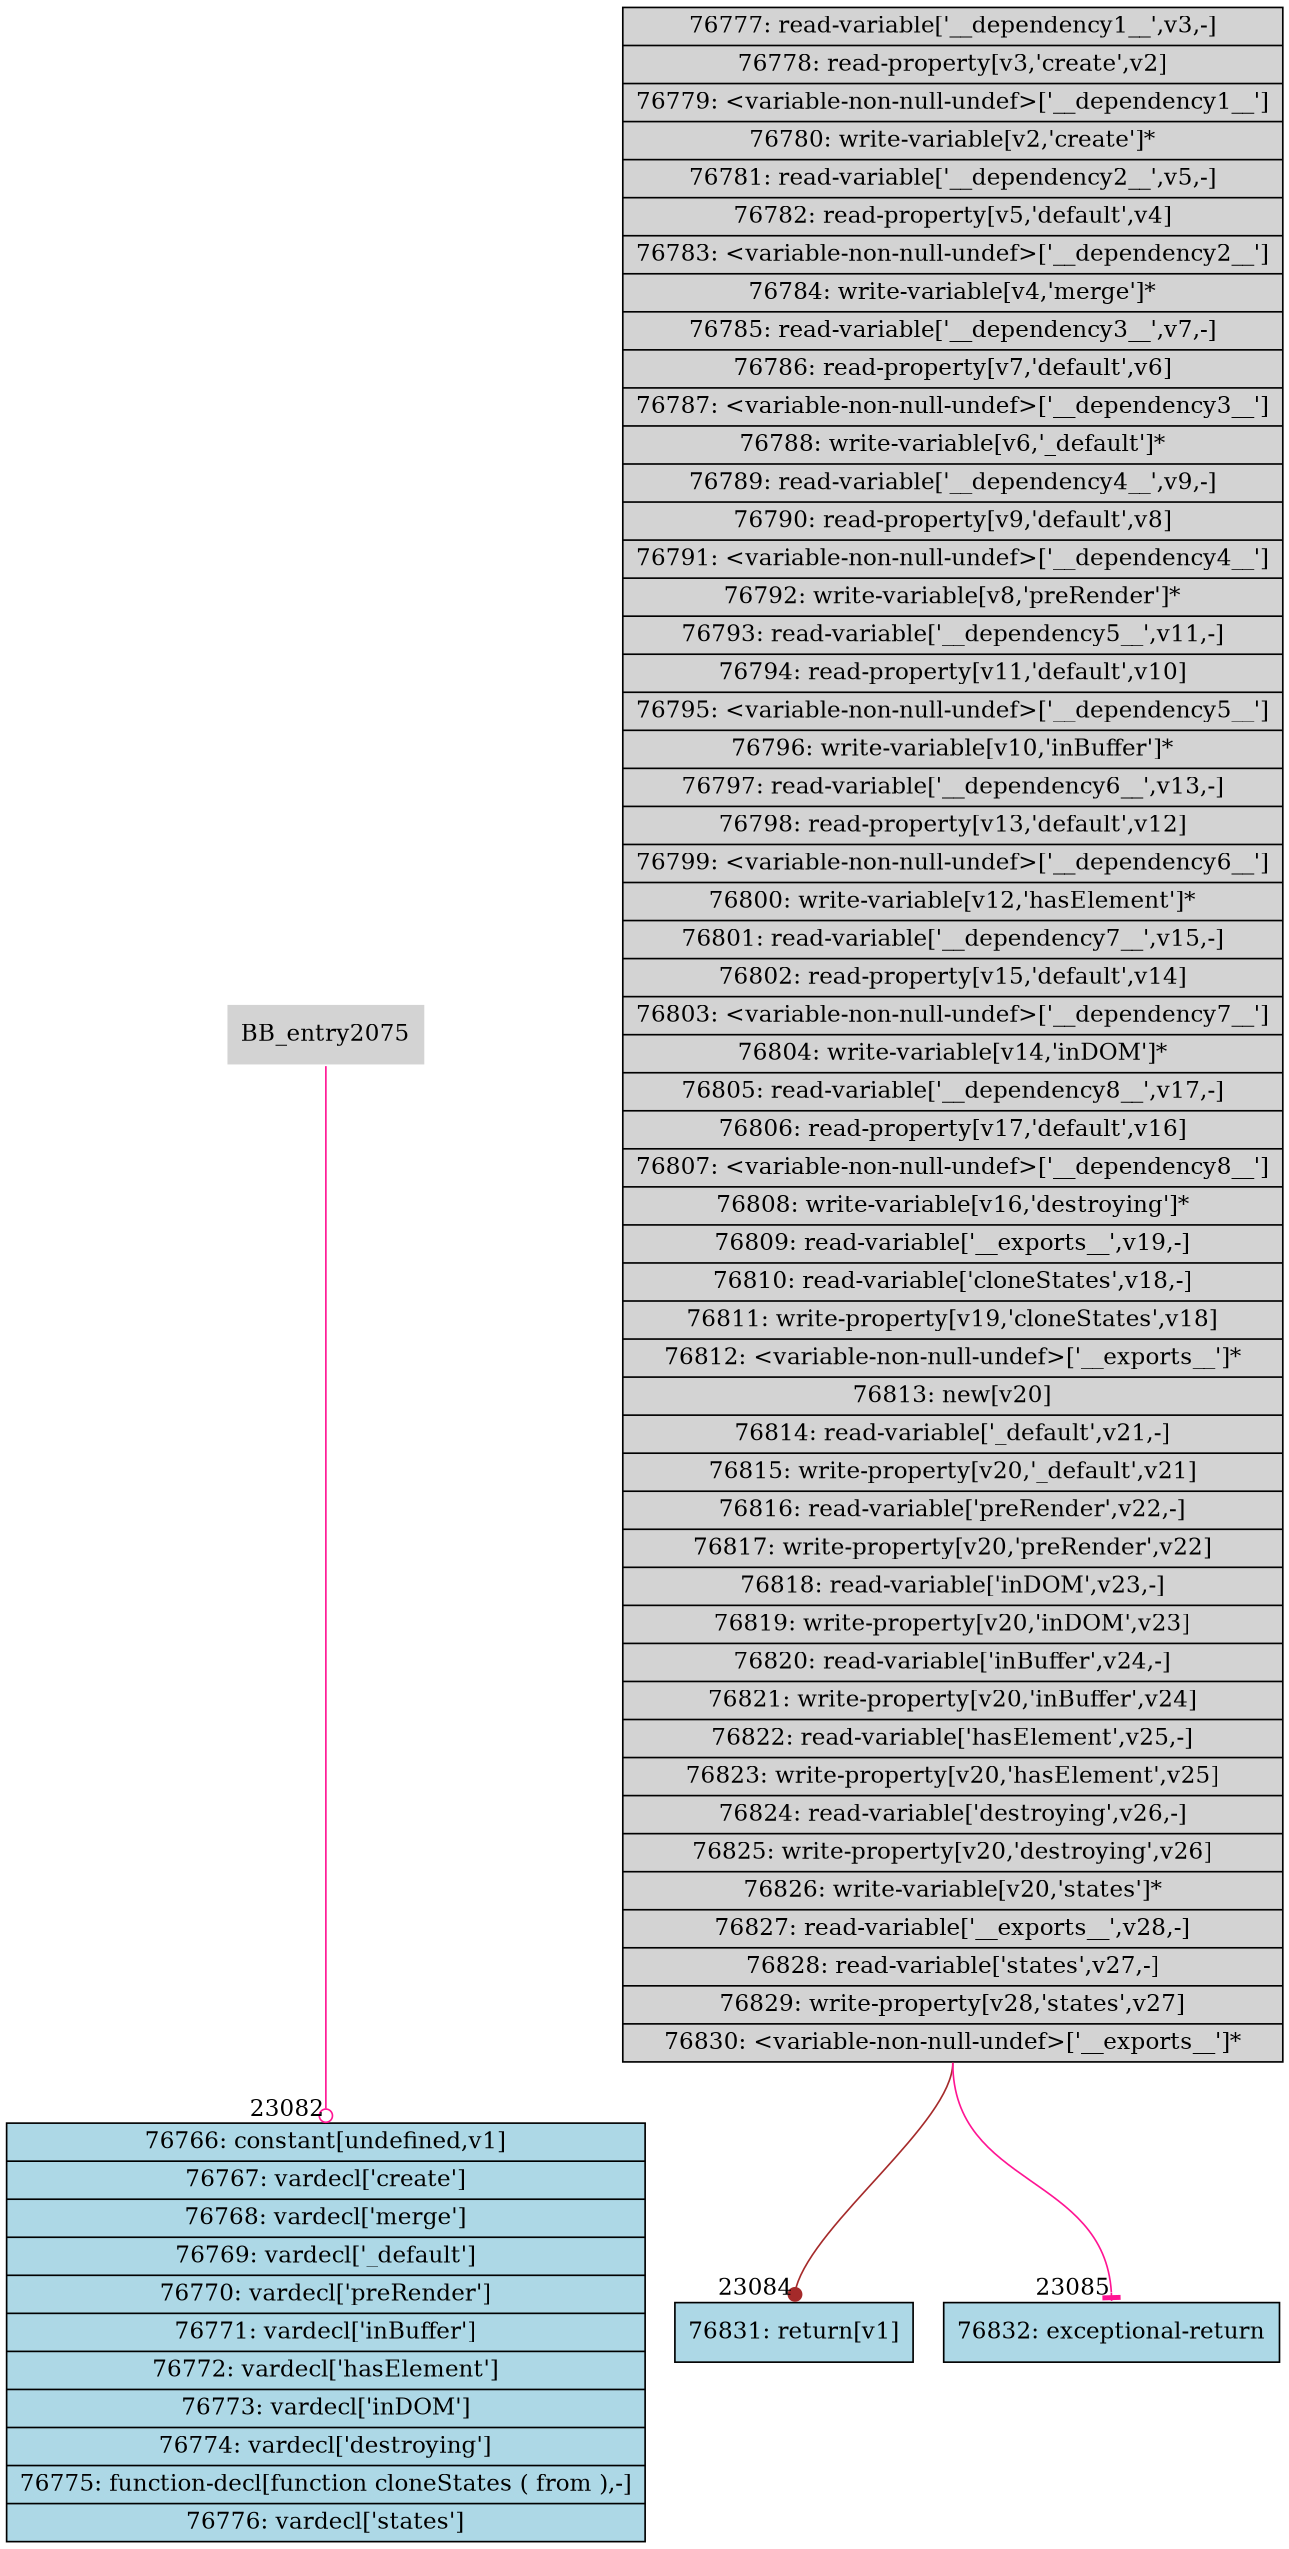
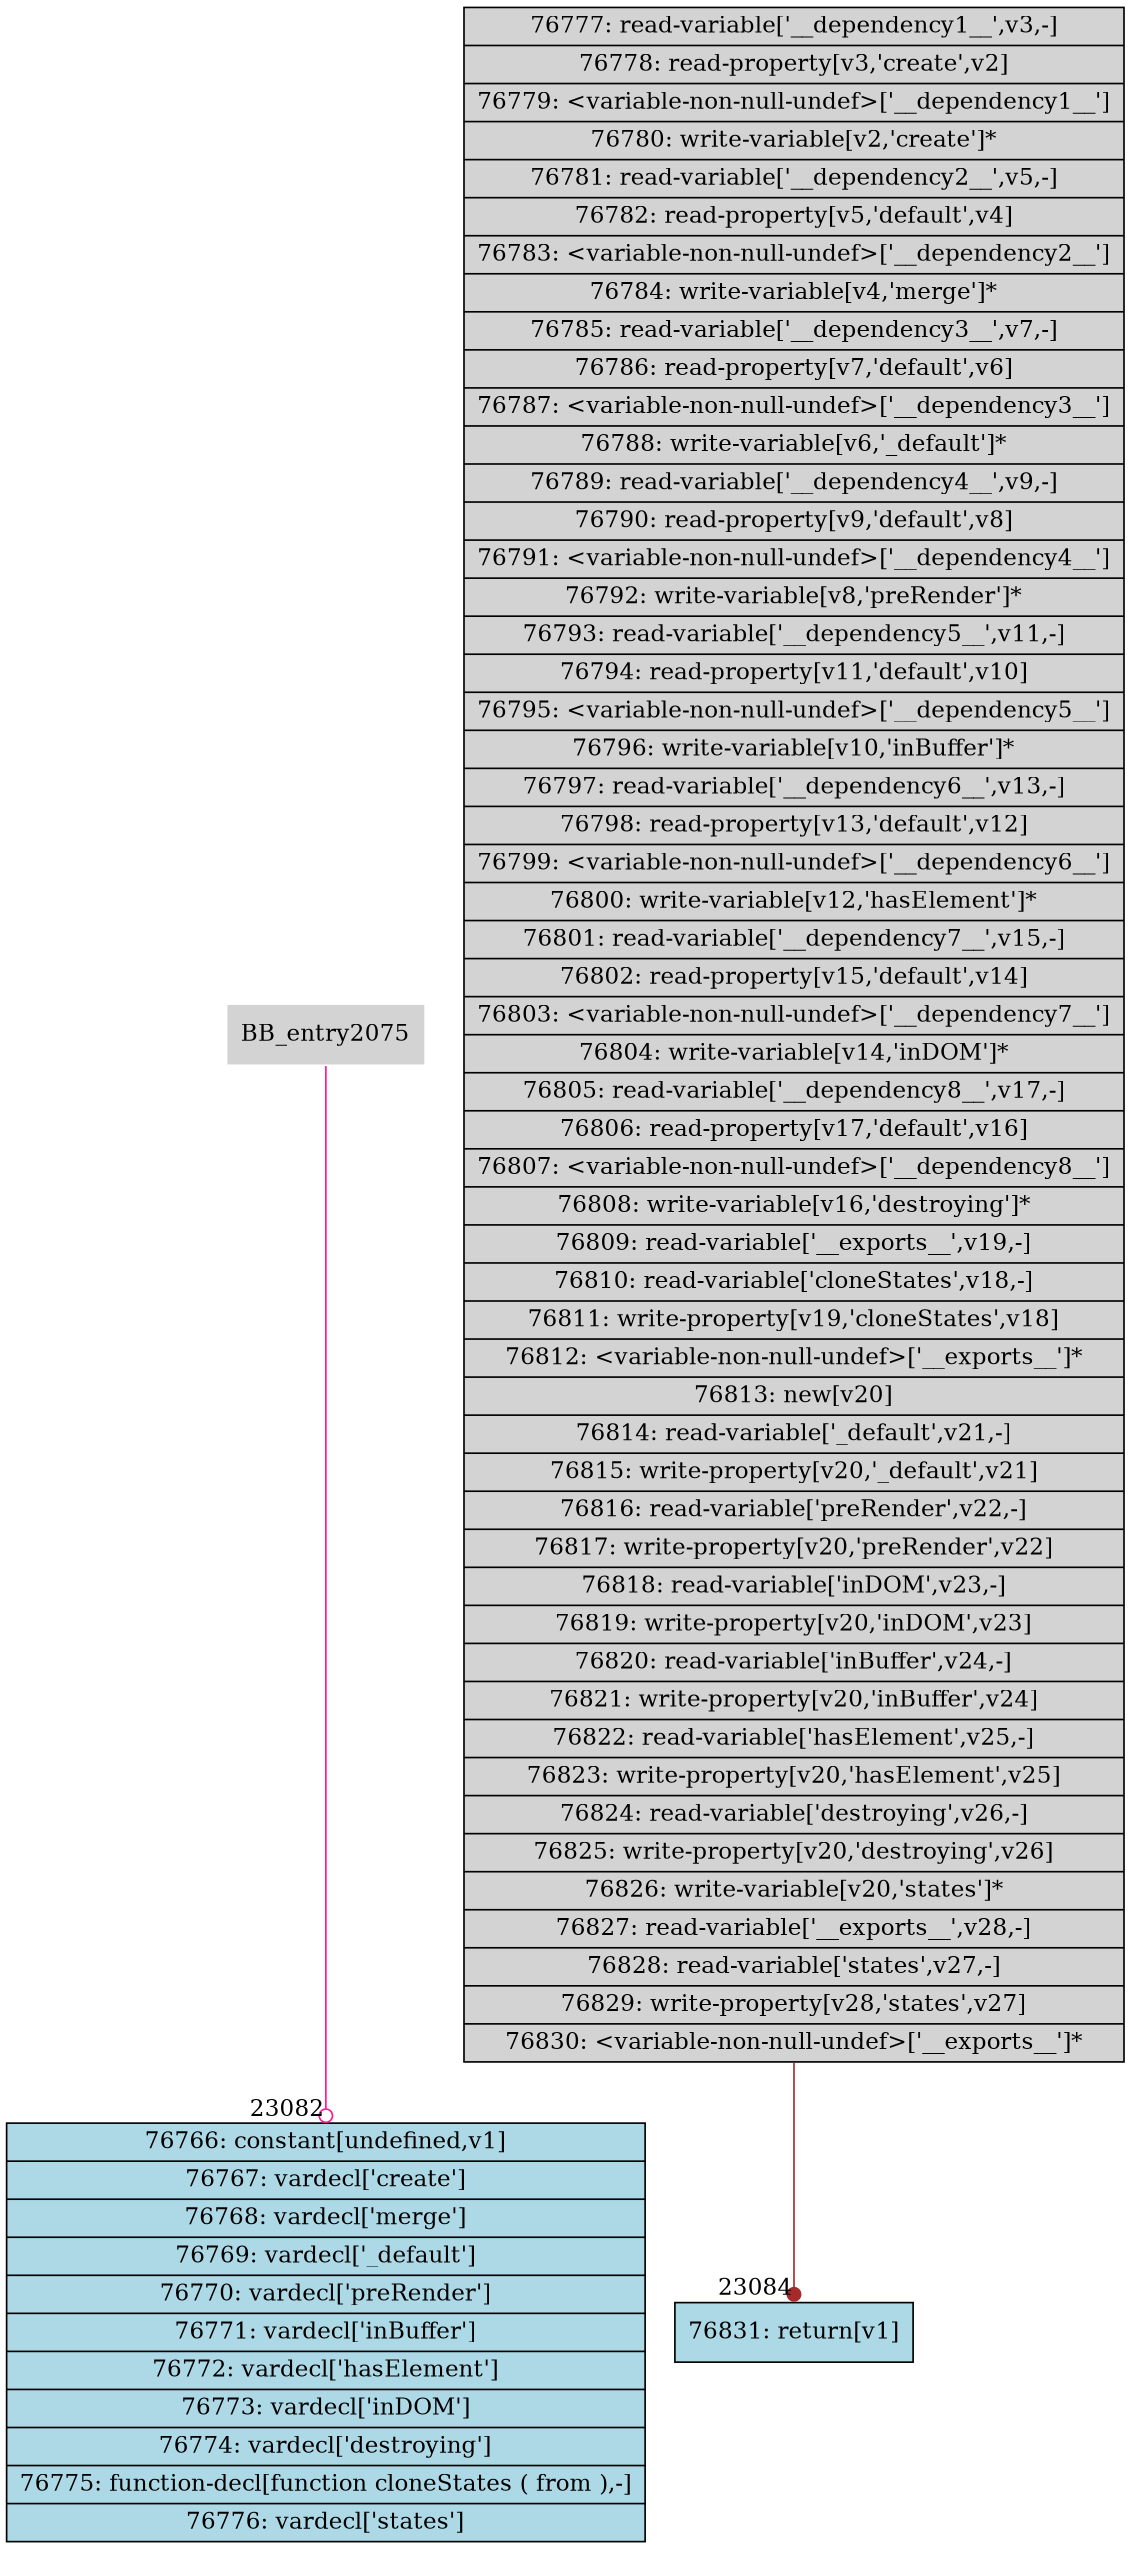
(1112, 2332) -> none
